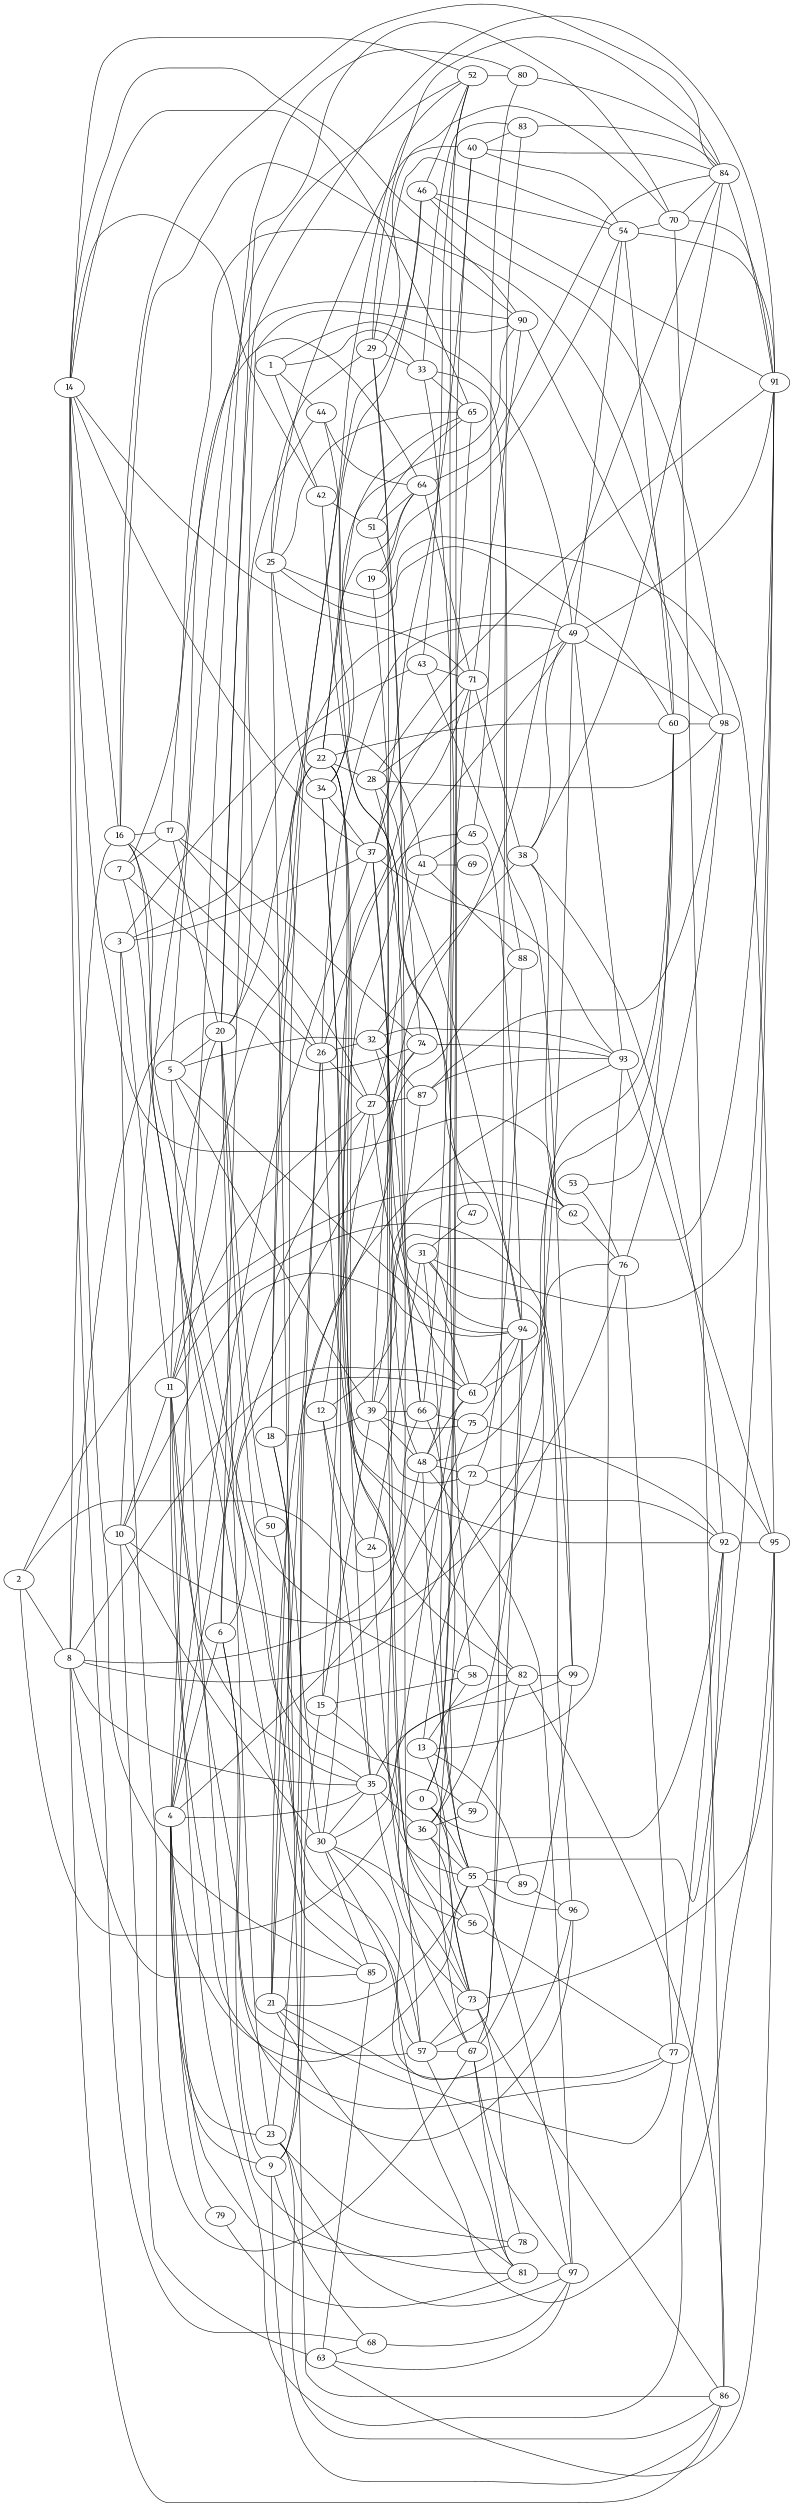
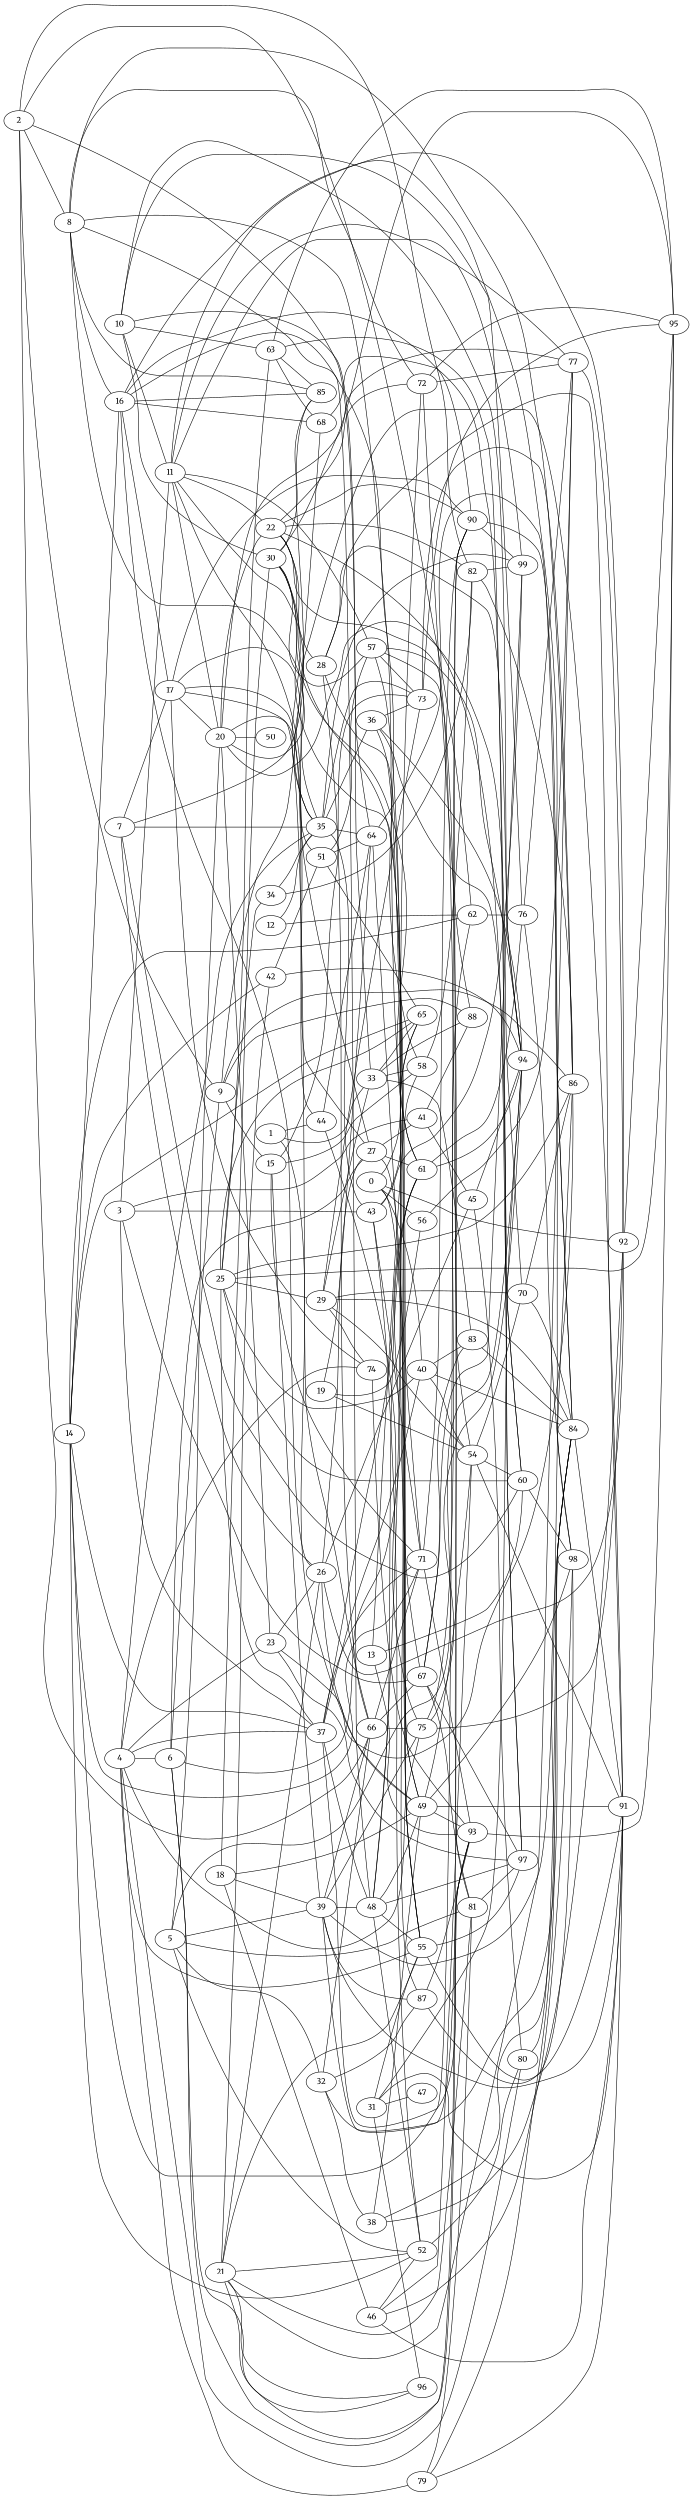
(741, 242) -> (612, 2189)
none -> (318, 332)
(296, 431) -> (240, 1656)
(349, 455) -> (452, 943)
none -> (498, 543)
(350, 580) -> (346, 832)
(346, 629) -> (401, 1115)
none -> (289, 666)
(342, 684) -> (395, 1437)
(498, 768) -> (439, 1652)
(543, 788) -> none
none -> (245, 815)
(349, 824) -> (227, 1497)
(472, 865) -> none
none -> (346, 1020)
(347, 1047) -> none
(546, 1070) -> (453, 1323)
(393, 1079) -> none
none -> (304, 1170)
(573, 1184) -> none
(356, 1201) -> none
(113, 1203) -> none
(88, 1244) -> (302, 608)
(83, 1347) -> (220, 412)
(602, 1500) -> (501, 373)
none -> (556, 1512)
(372, 1548) -> none
(472, 1812) -> none
(314, 1872) -> none
(450, 1873) -> none
(397, 1883) -> none
(523, 1885) -> none
(518, 1903) -> none
(178, 2012) -> (59, 621)
none -> (524, 2174)
(523, 2243) -> none
